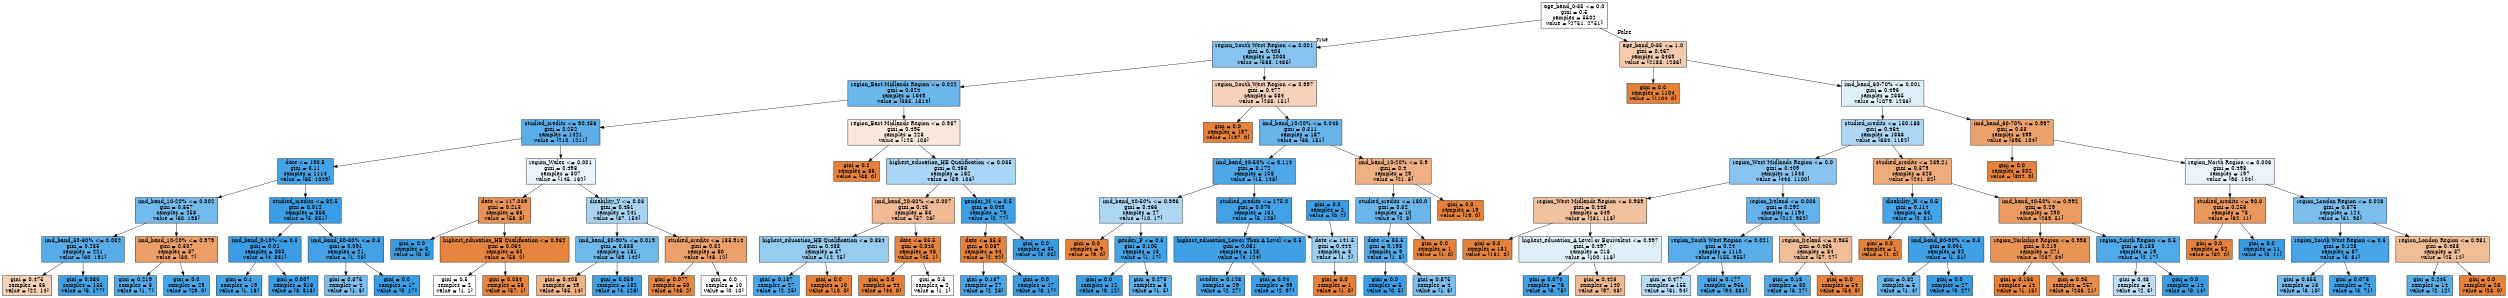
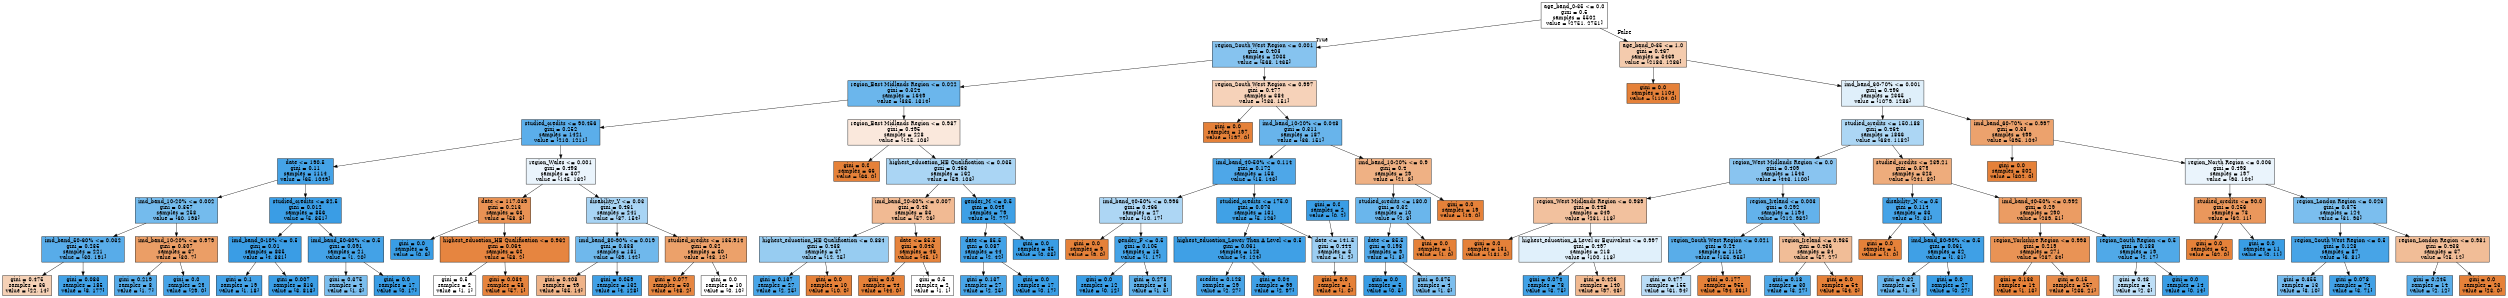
(983, 249) -> (983, 249)
(1724, 286) -> (1724, 286)
(2073, 286) -> (2073, 286)
